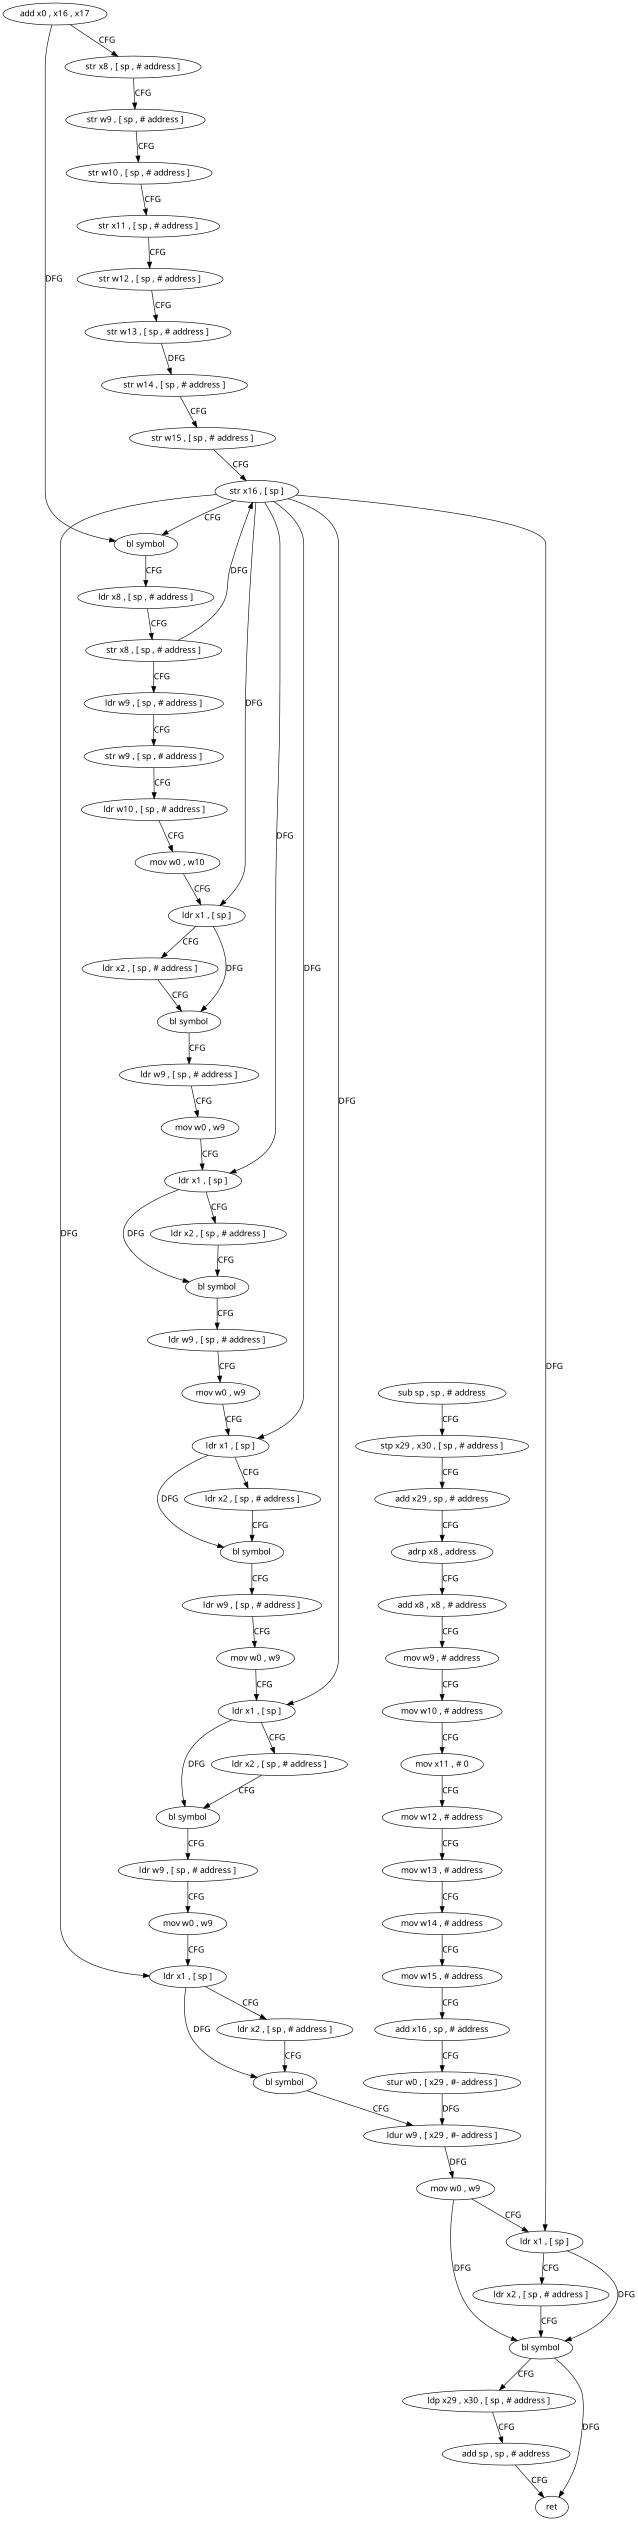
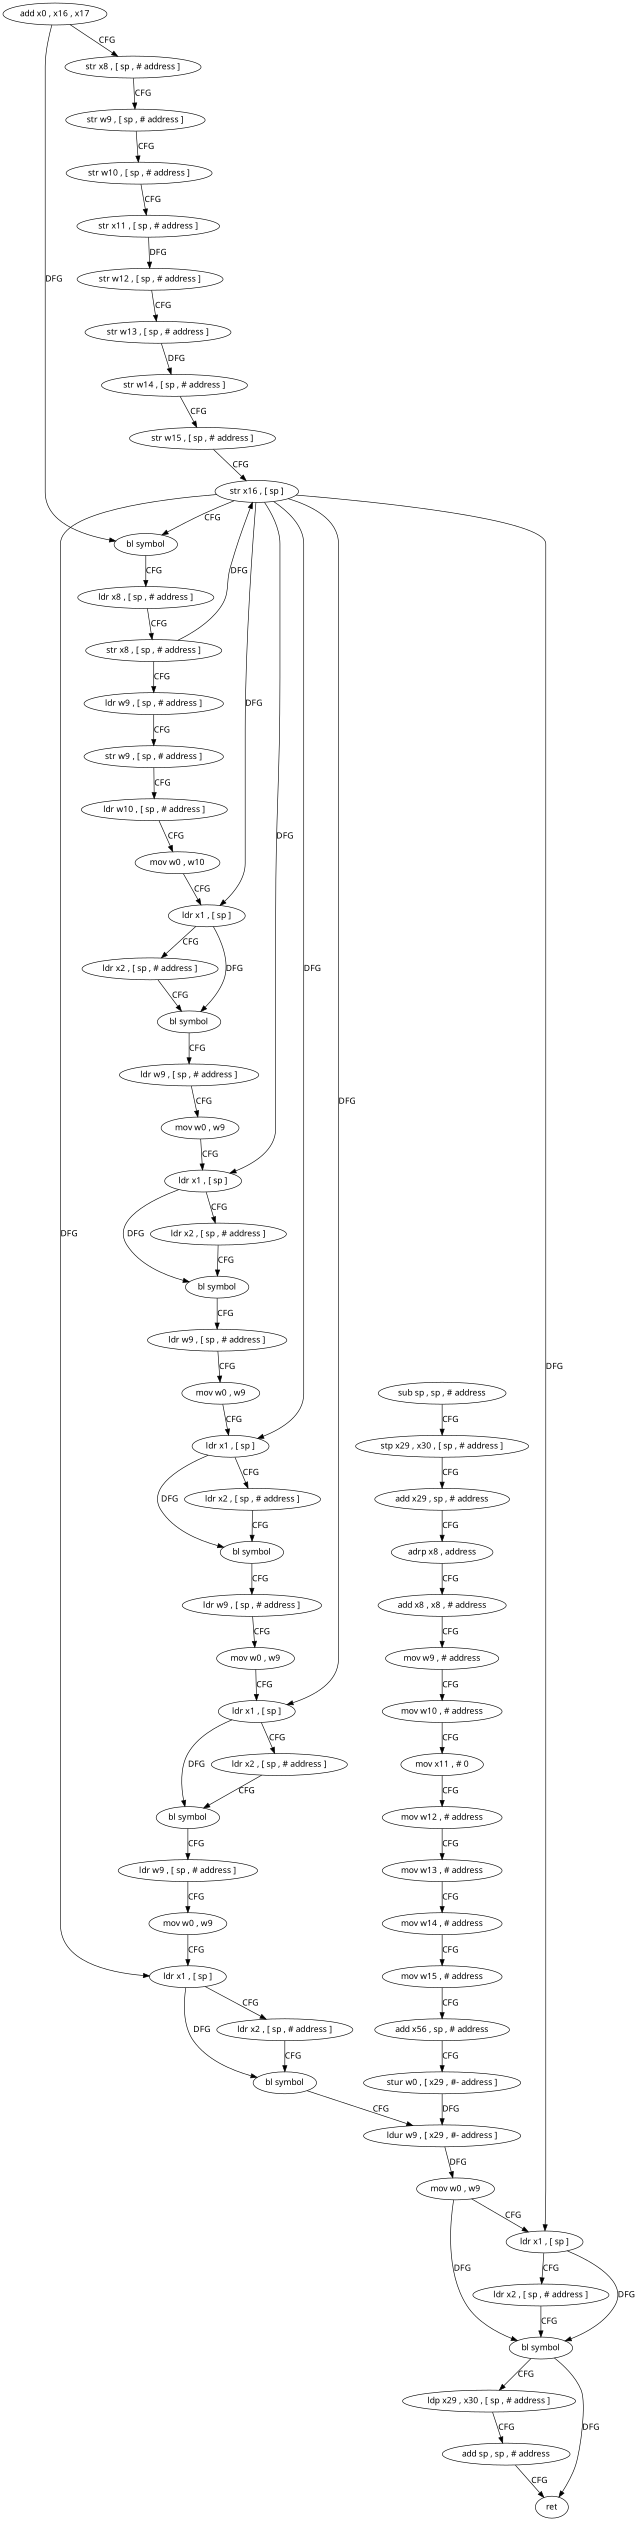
(158, 253) -> (158, 253)
(442, 2030) -> (442, 2030)
